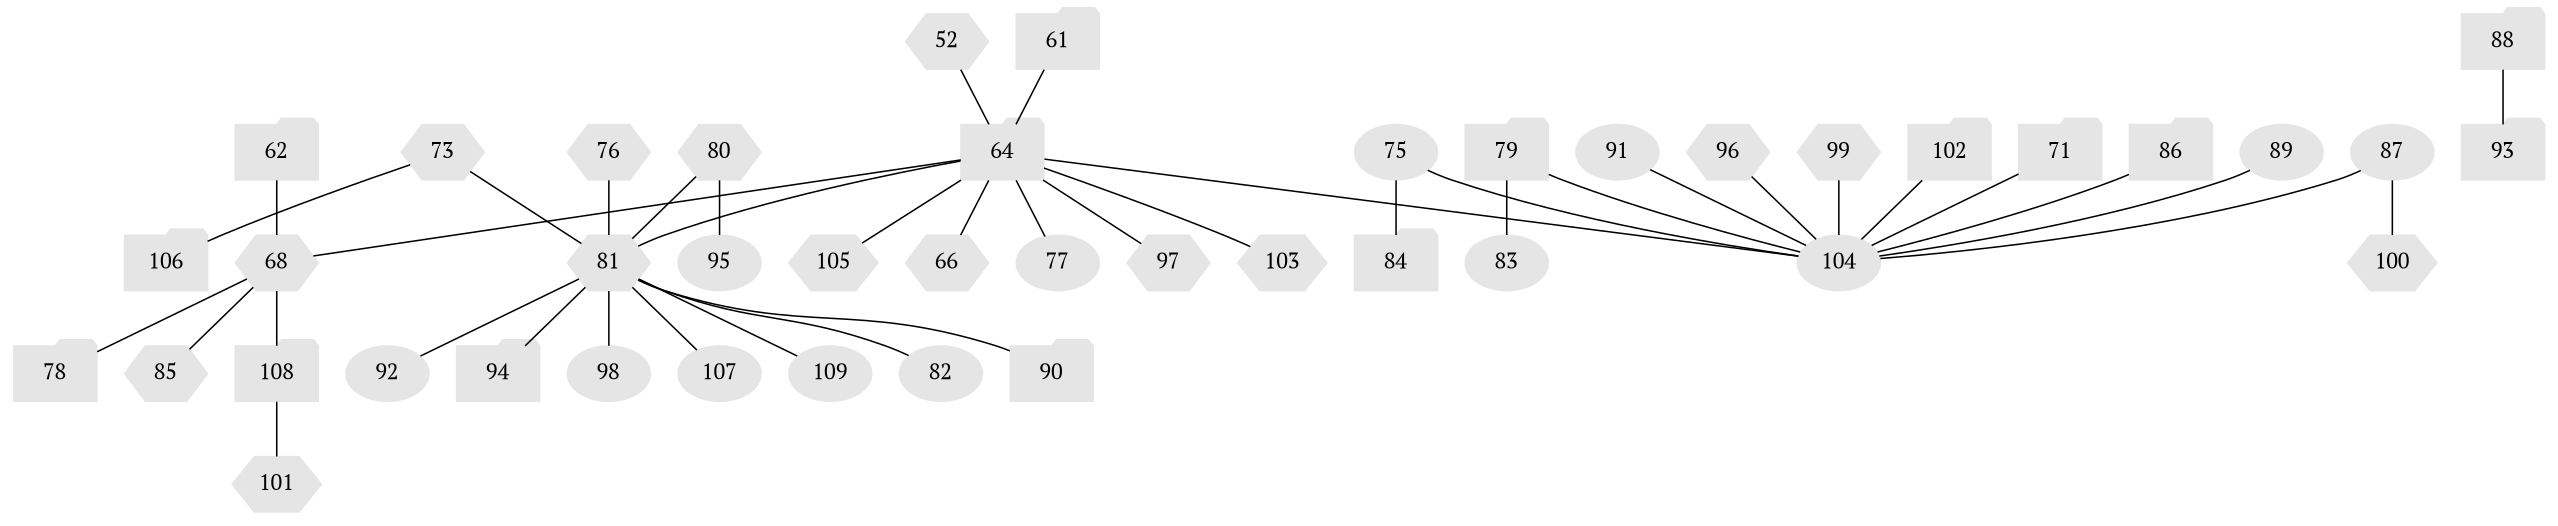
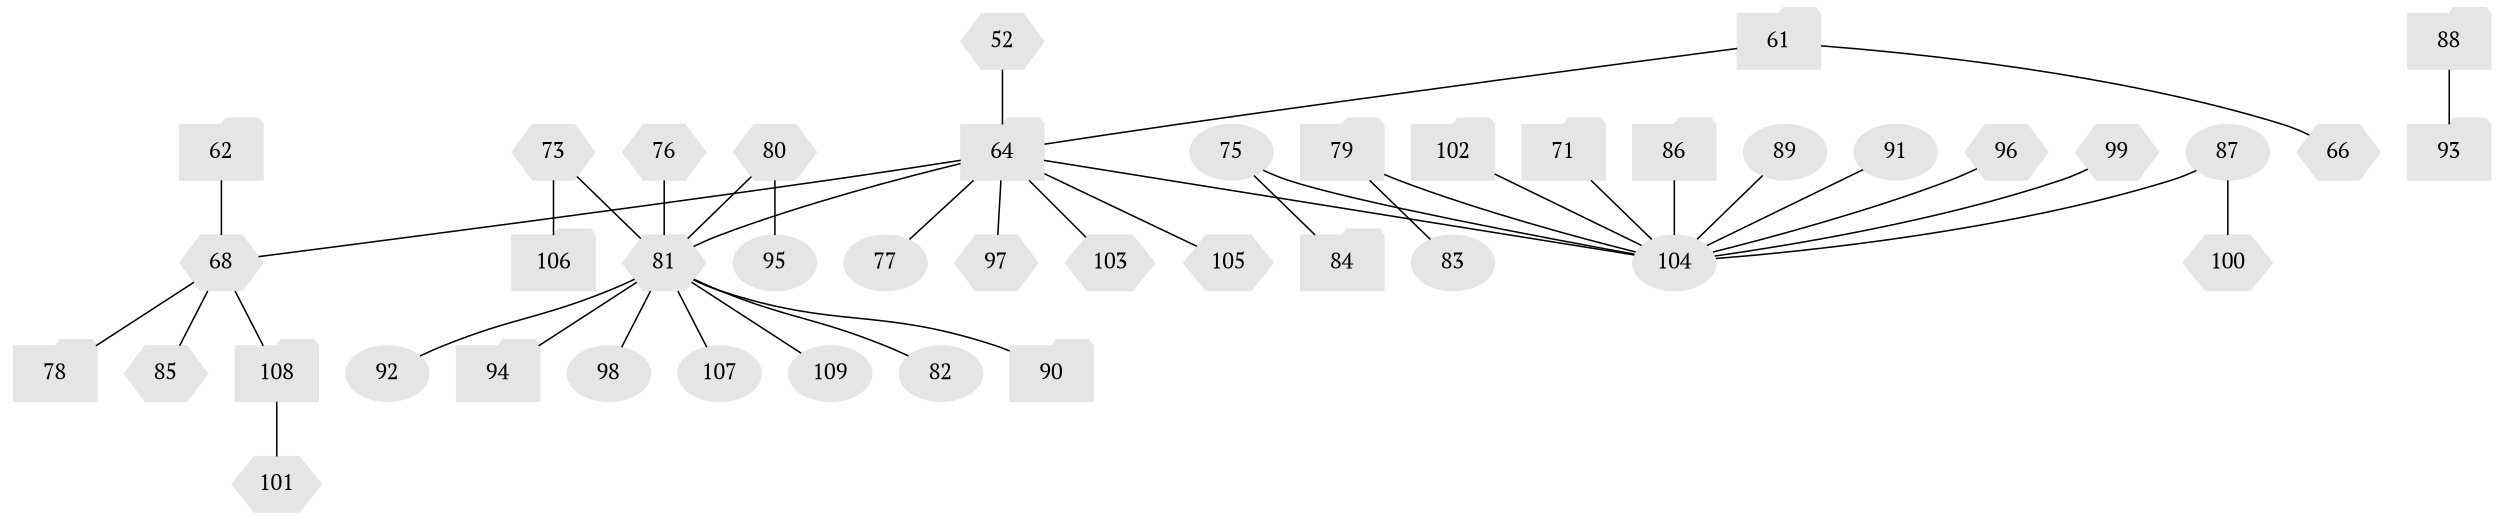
(975, 208) -> (2068, 76)
